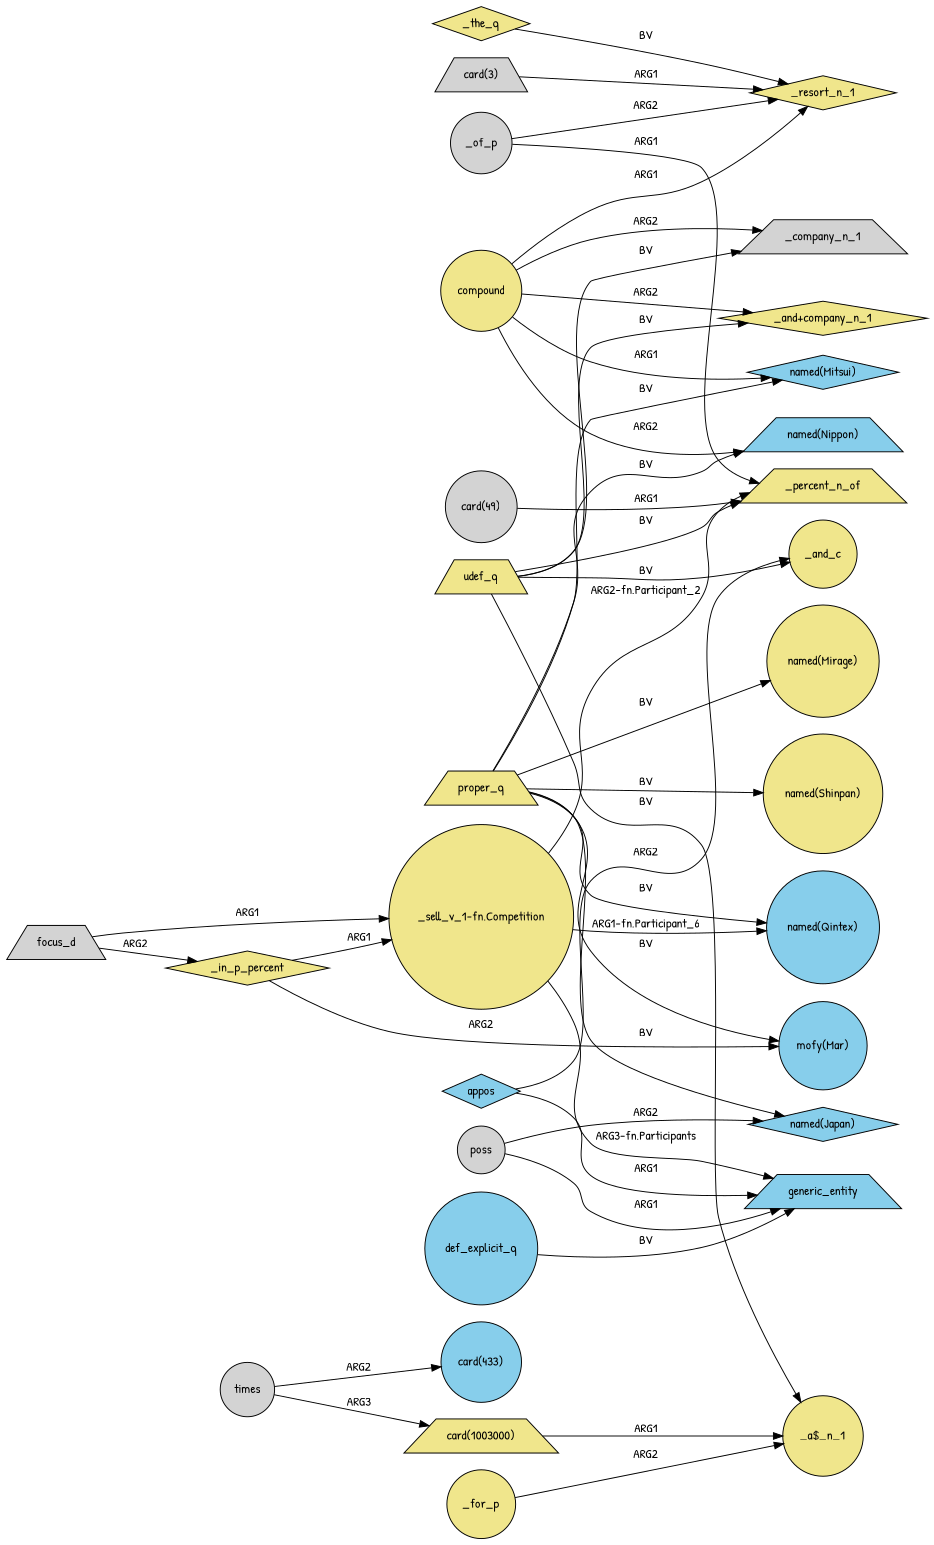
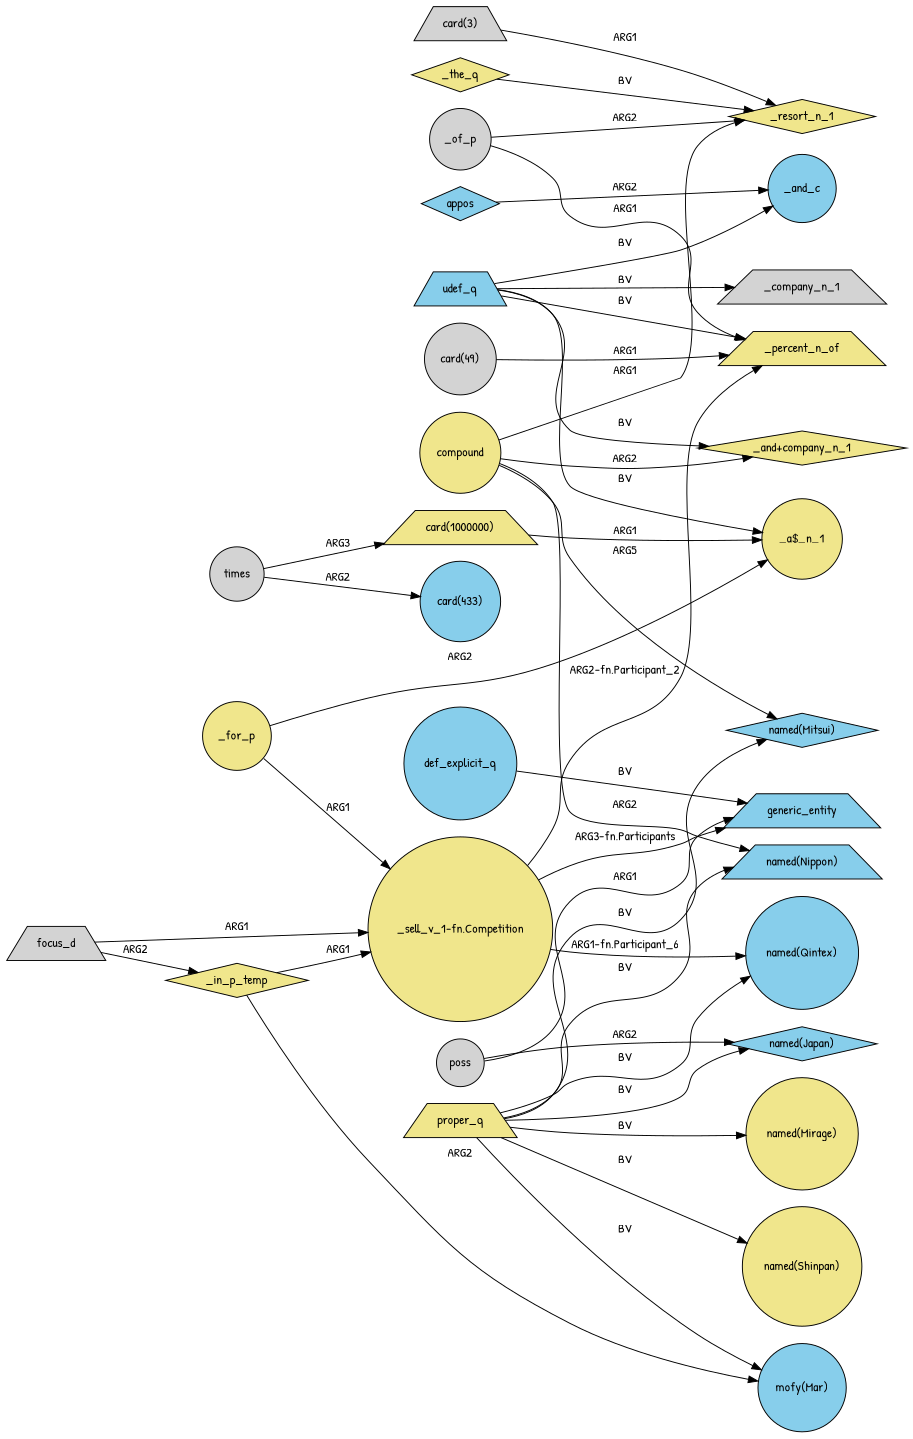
(631, 233) -> none
(646, 355) -> (625, 551)
(823, 554) -> (802, 188)
(481, 577) -> (460, 289)
none -> (323, 810)
(247, 968) -> (237, 980)
(606, 1183) -> none
(481, 1436) -> (460, 528)
